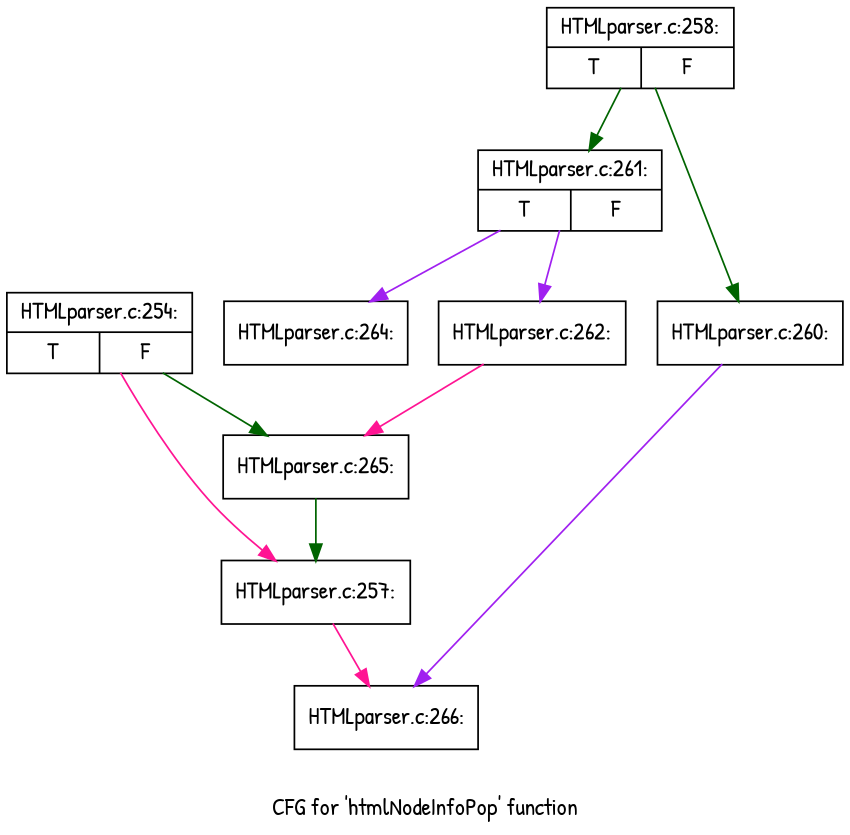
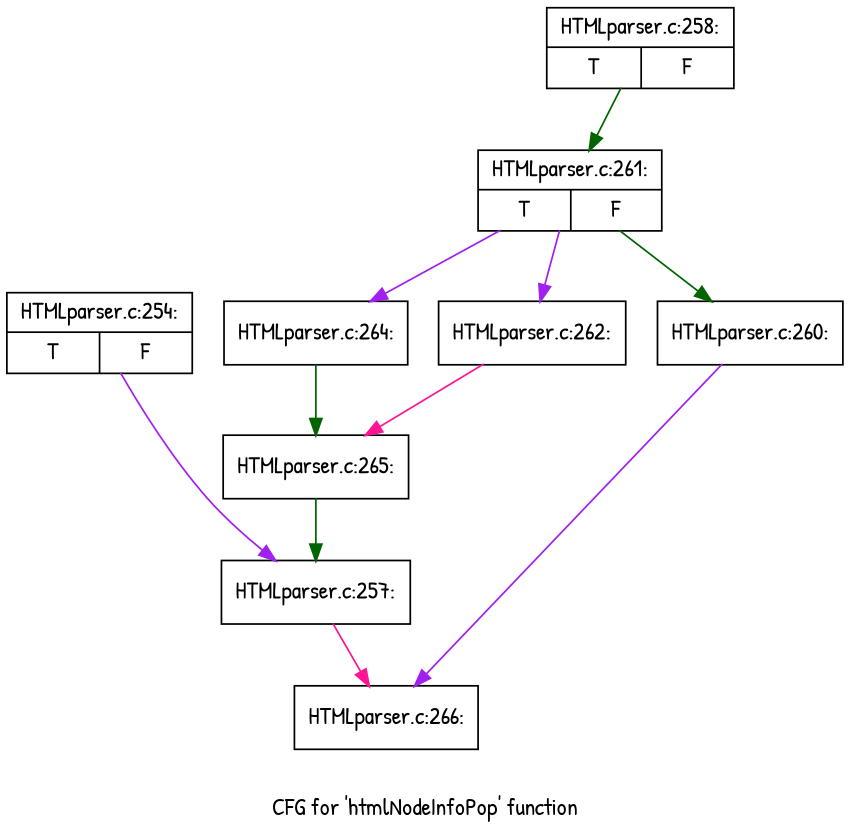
(694, 186) -> (659, 261)
(208, 400) -> (316, 391)
(183, 468) -> (183, 468)
